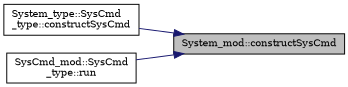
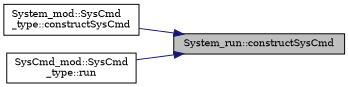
(71, 20) -> (71, 20)
(259, 44) -> (259, 44)
